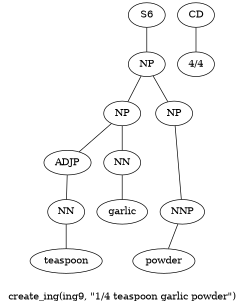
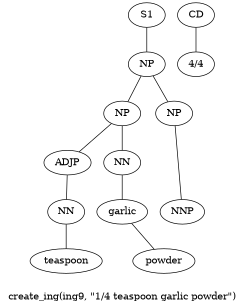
(147, 15) -> (147, 15)
(173, 236) -> (143, 236)
